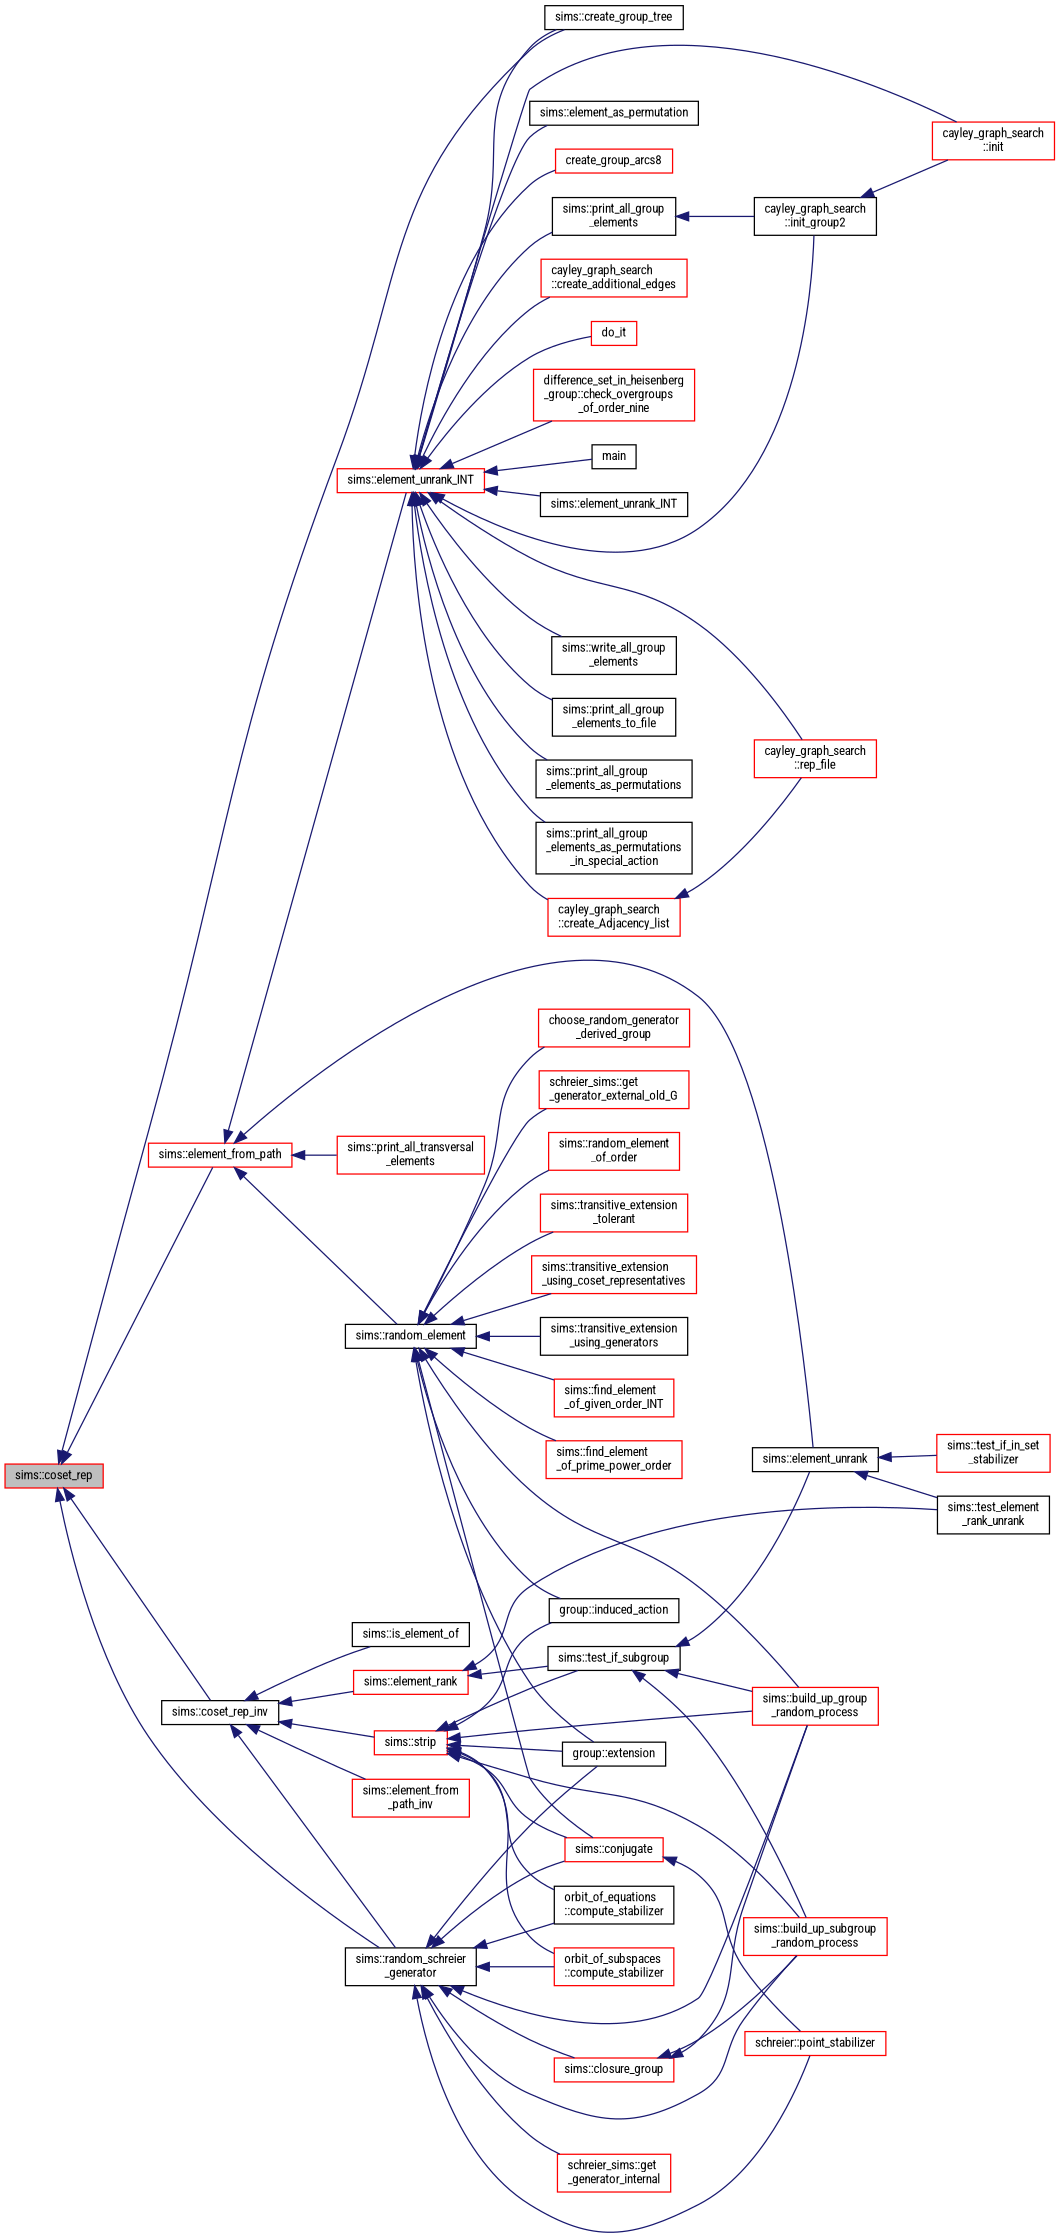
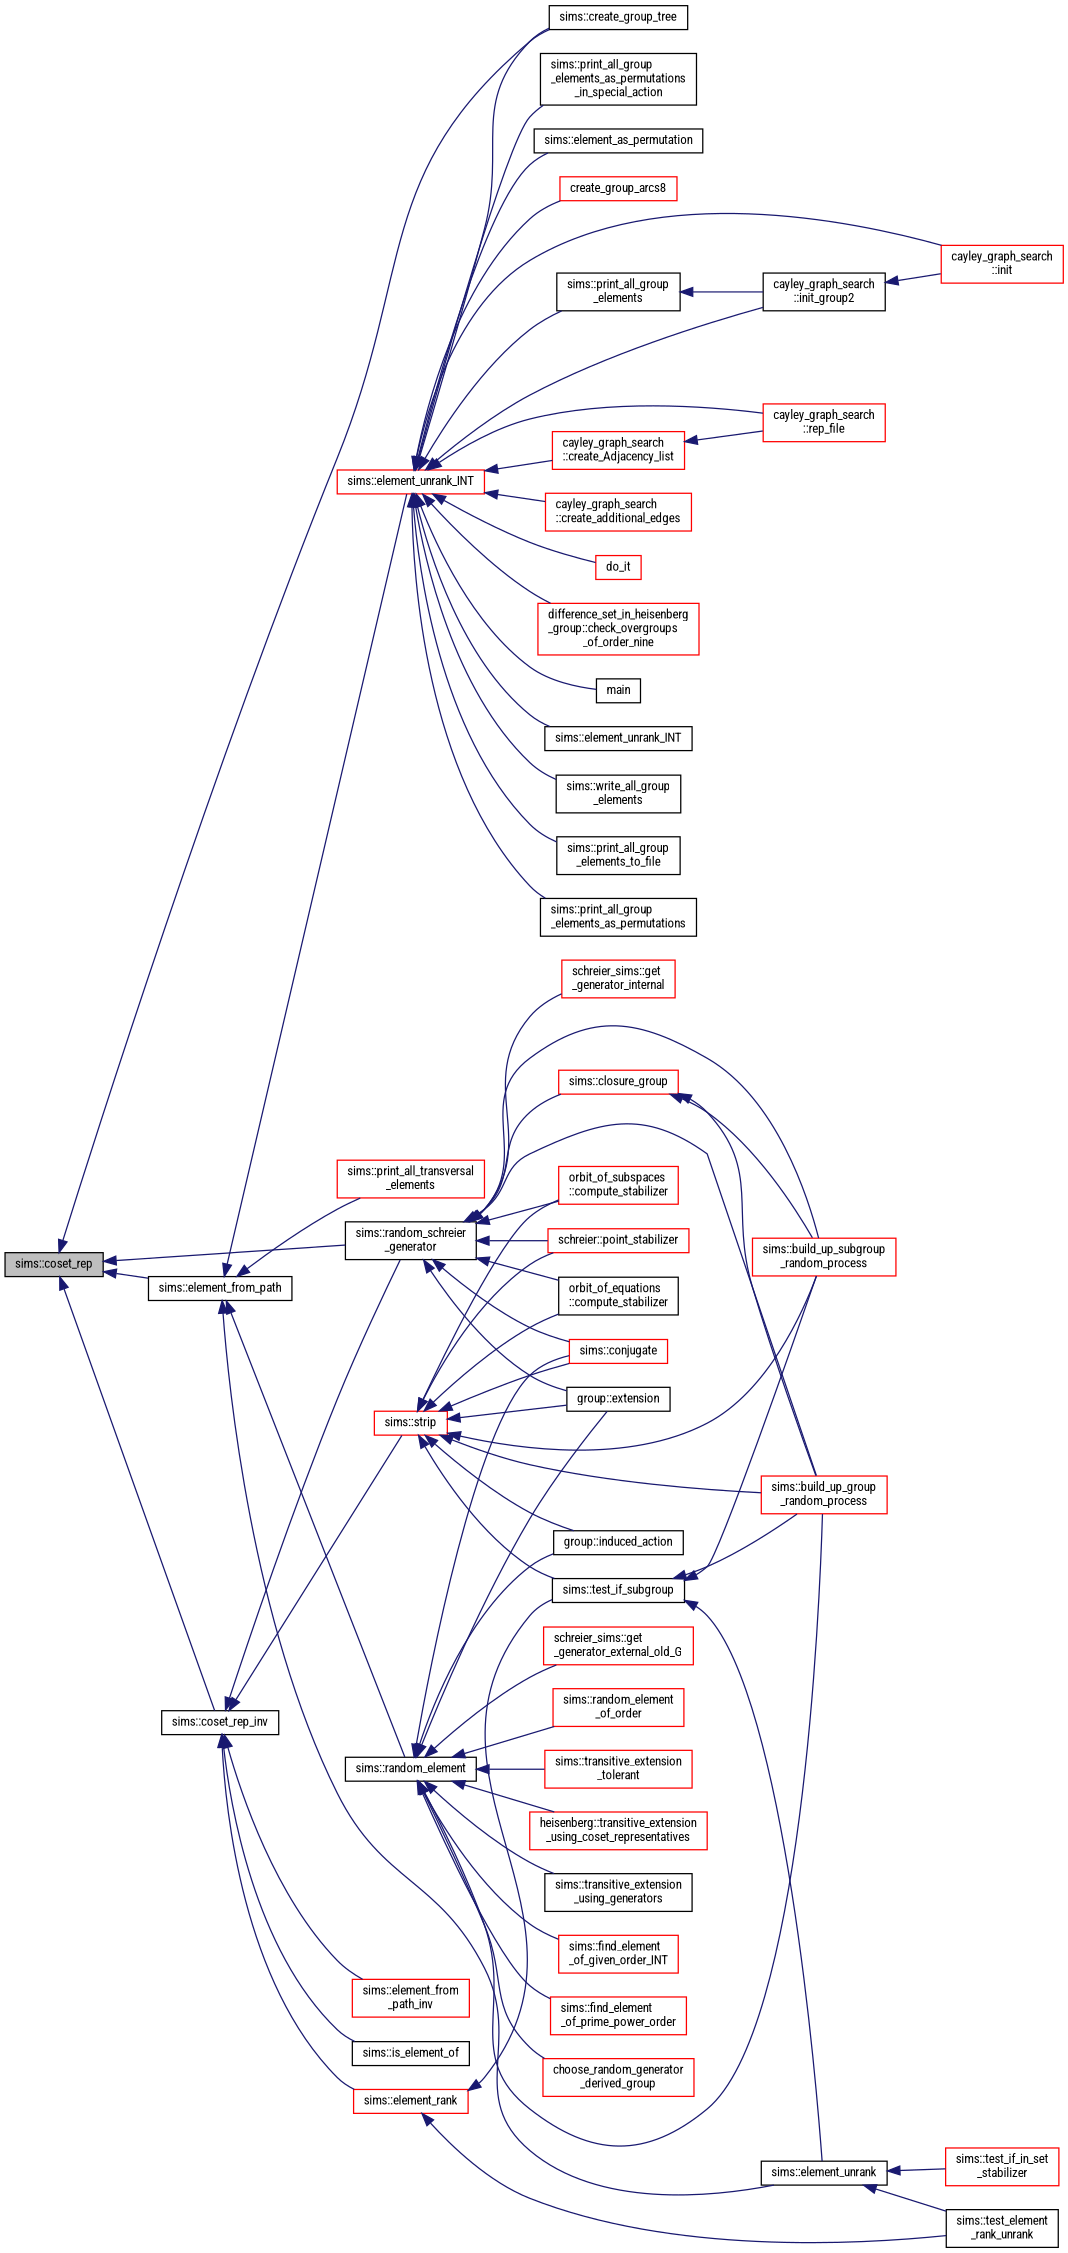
(220, 1155) -> (220, 1289)
(614, 1275) -> (618, 1831)
(54, 1476) -> (54, 1265)
(740, 1962) -> (477, 1315)
